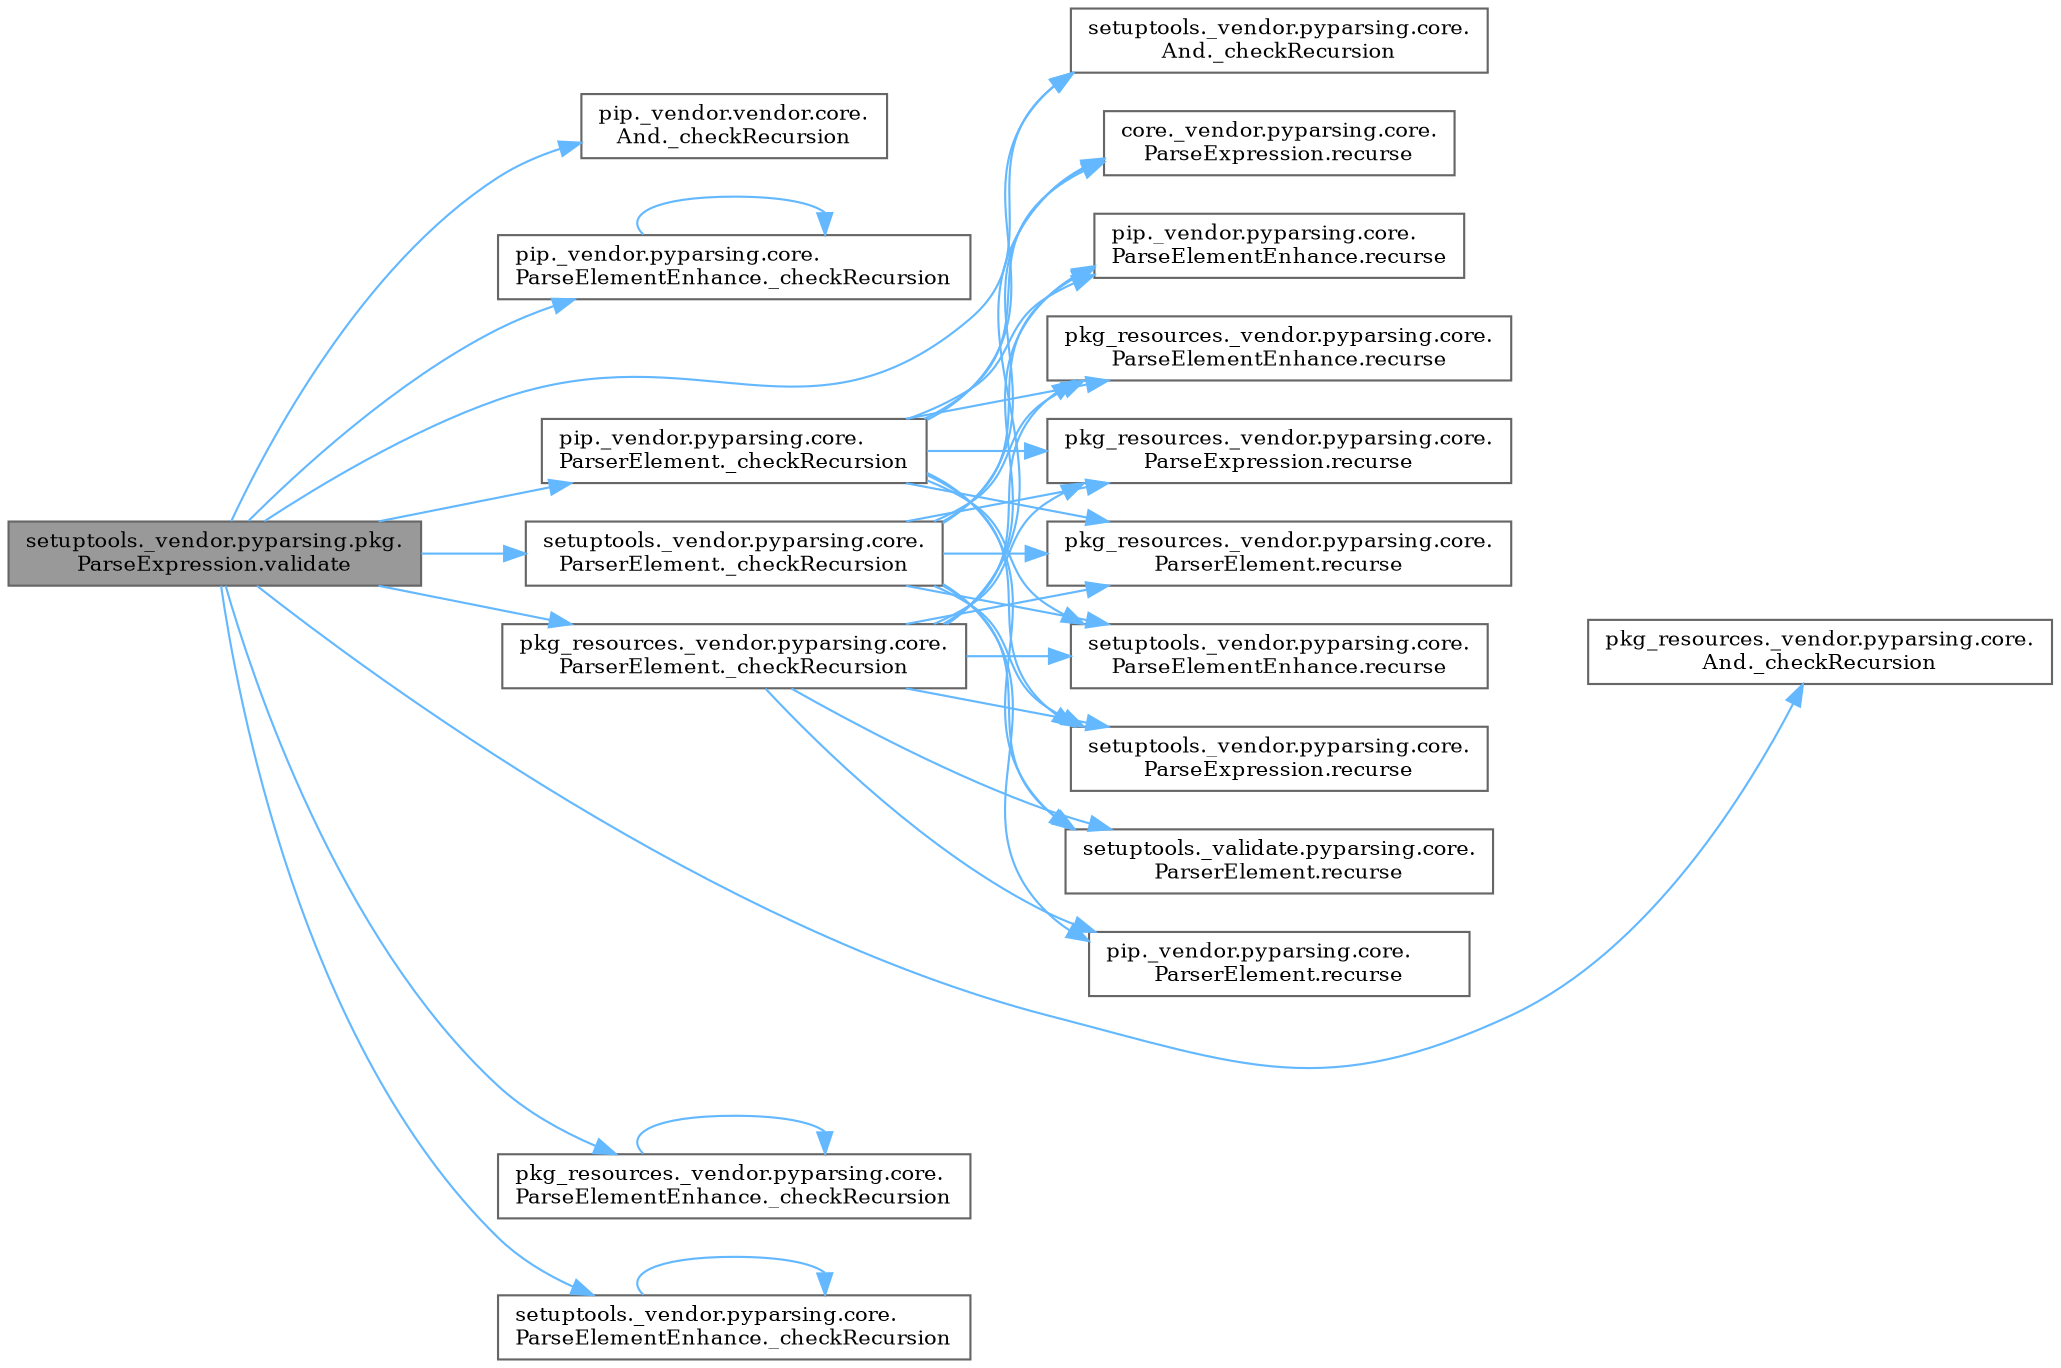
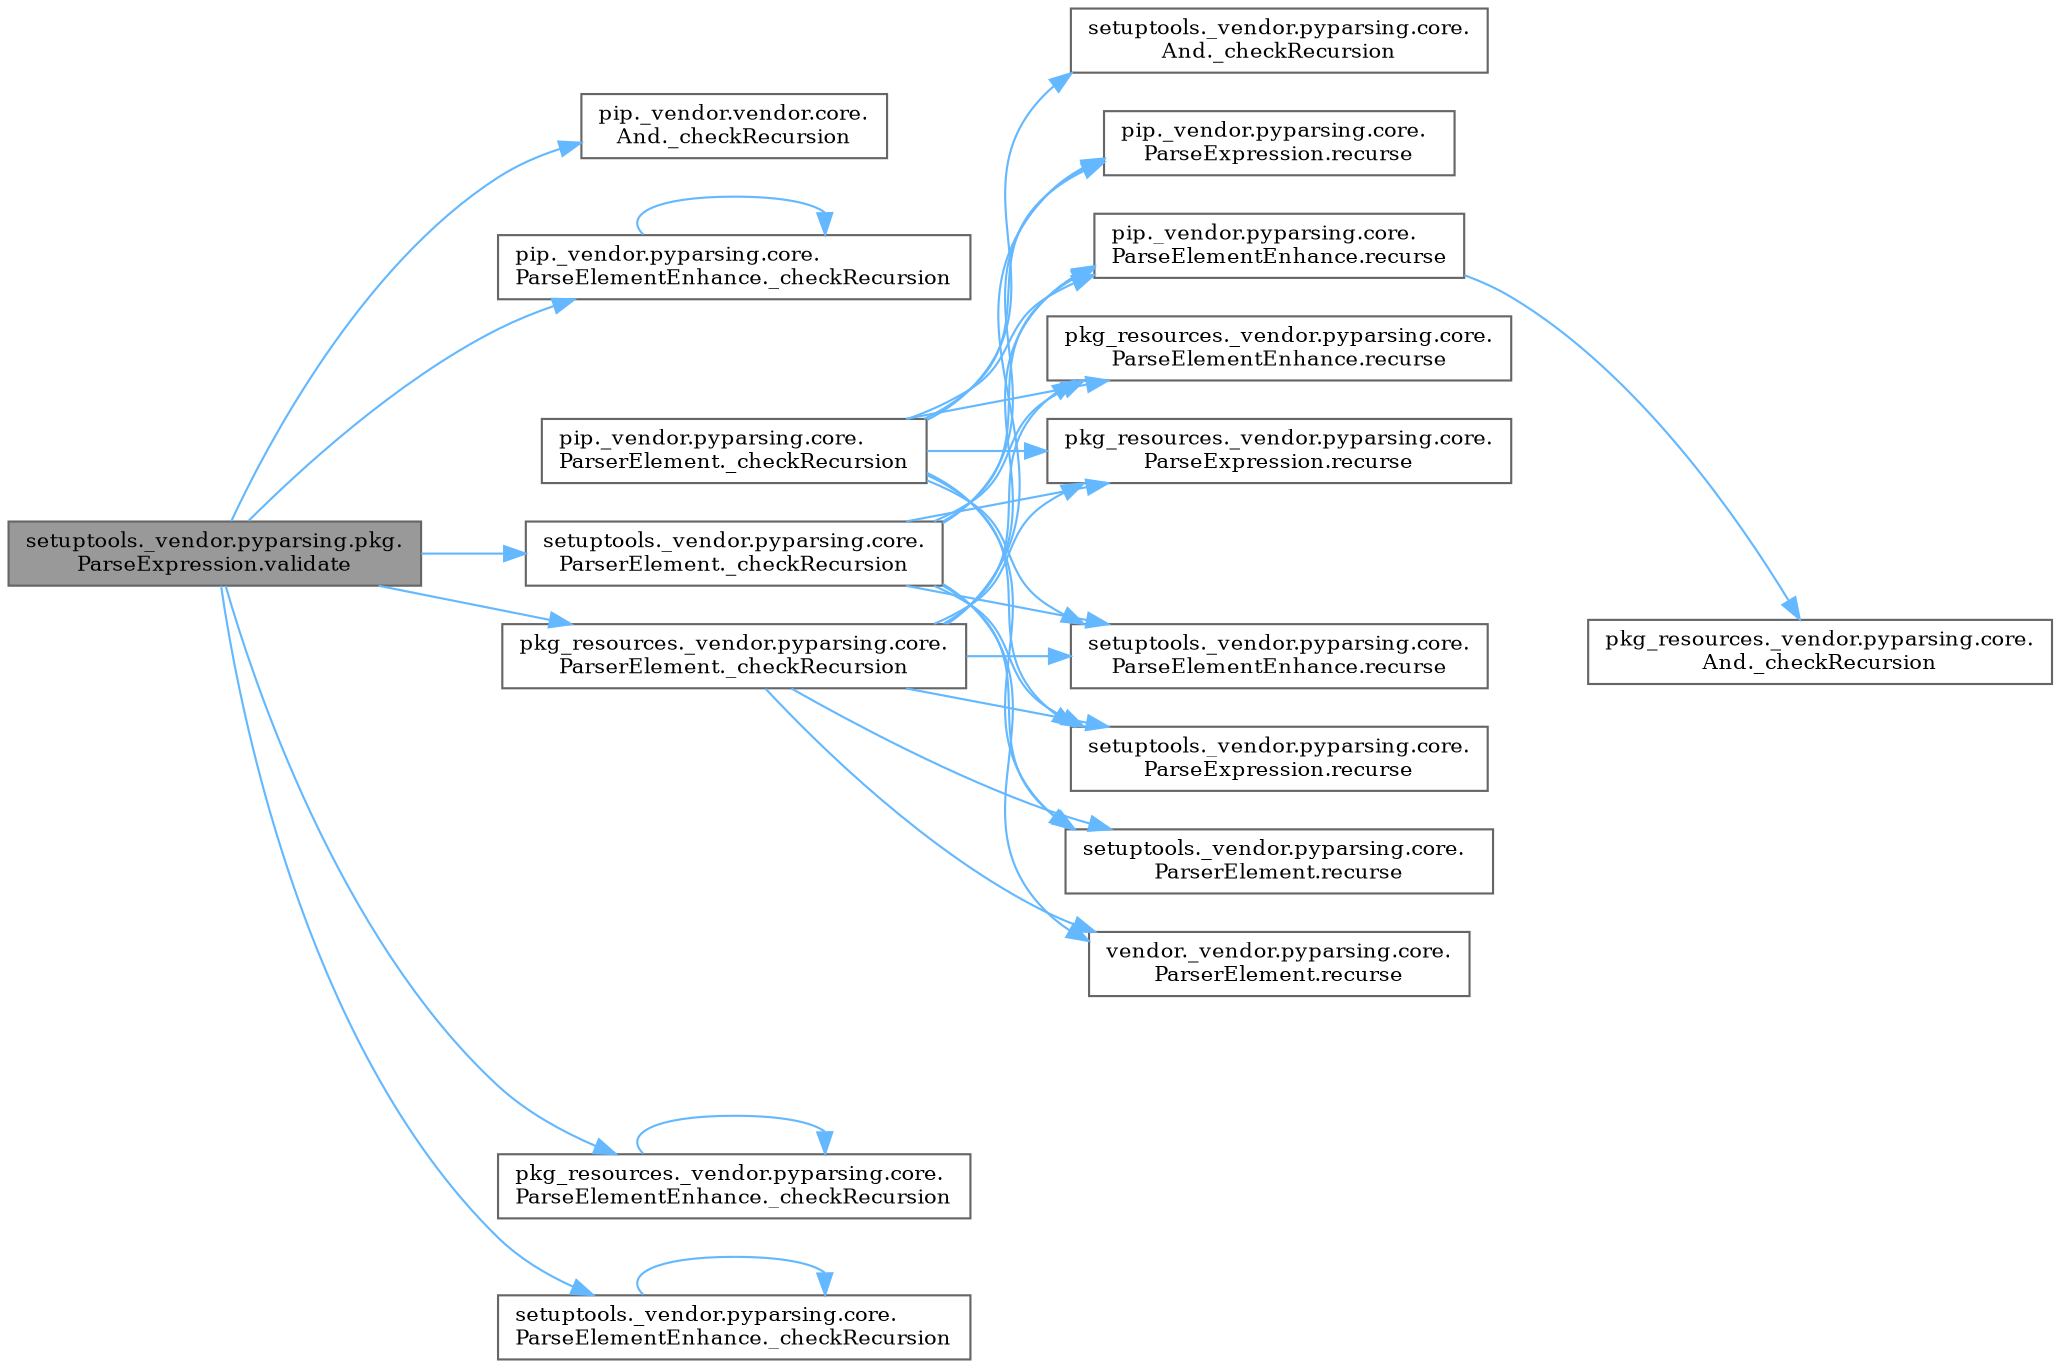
(1279, 143) -> (1279, 143)
(739, 384) -> none
(464, 504) -> none
(1279, 554) -> none
(1279, 861) -> (1279, 861)
(1279, 964) -> (1279, 964)
(1047, 1015) -> (1649, 414)
